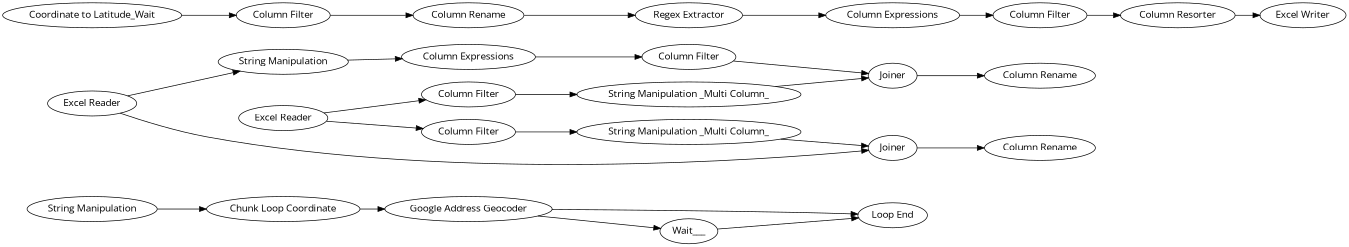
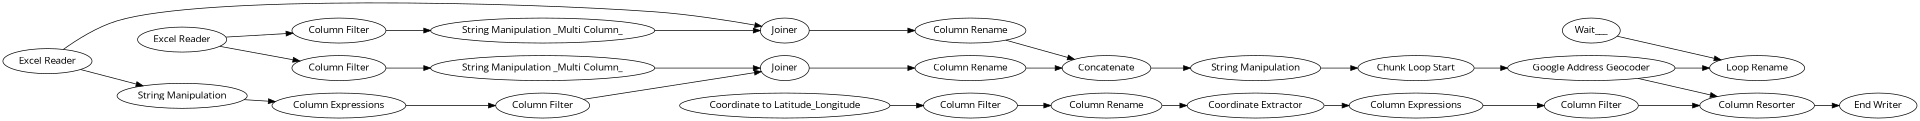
(92, 15) -> (785, 106)
(689, 15) -> (1256, 106)
(1303, 15) -> (1878, 106)
none -> (1106, 68)
(283, 209) -> (1416, 68)
(893, 215) -> (1757, 68)
(596, 222) -> (1674, 87)
